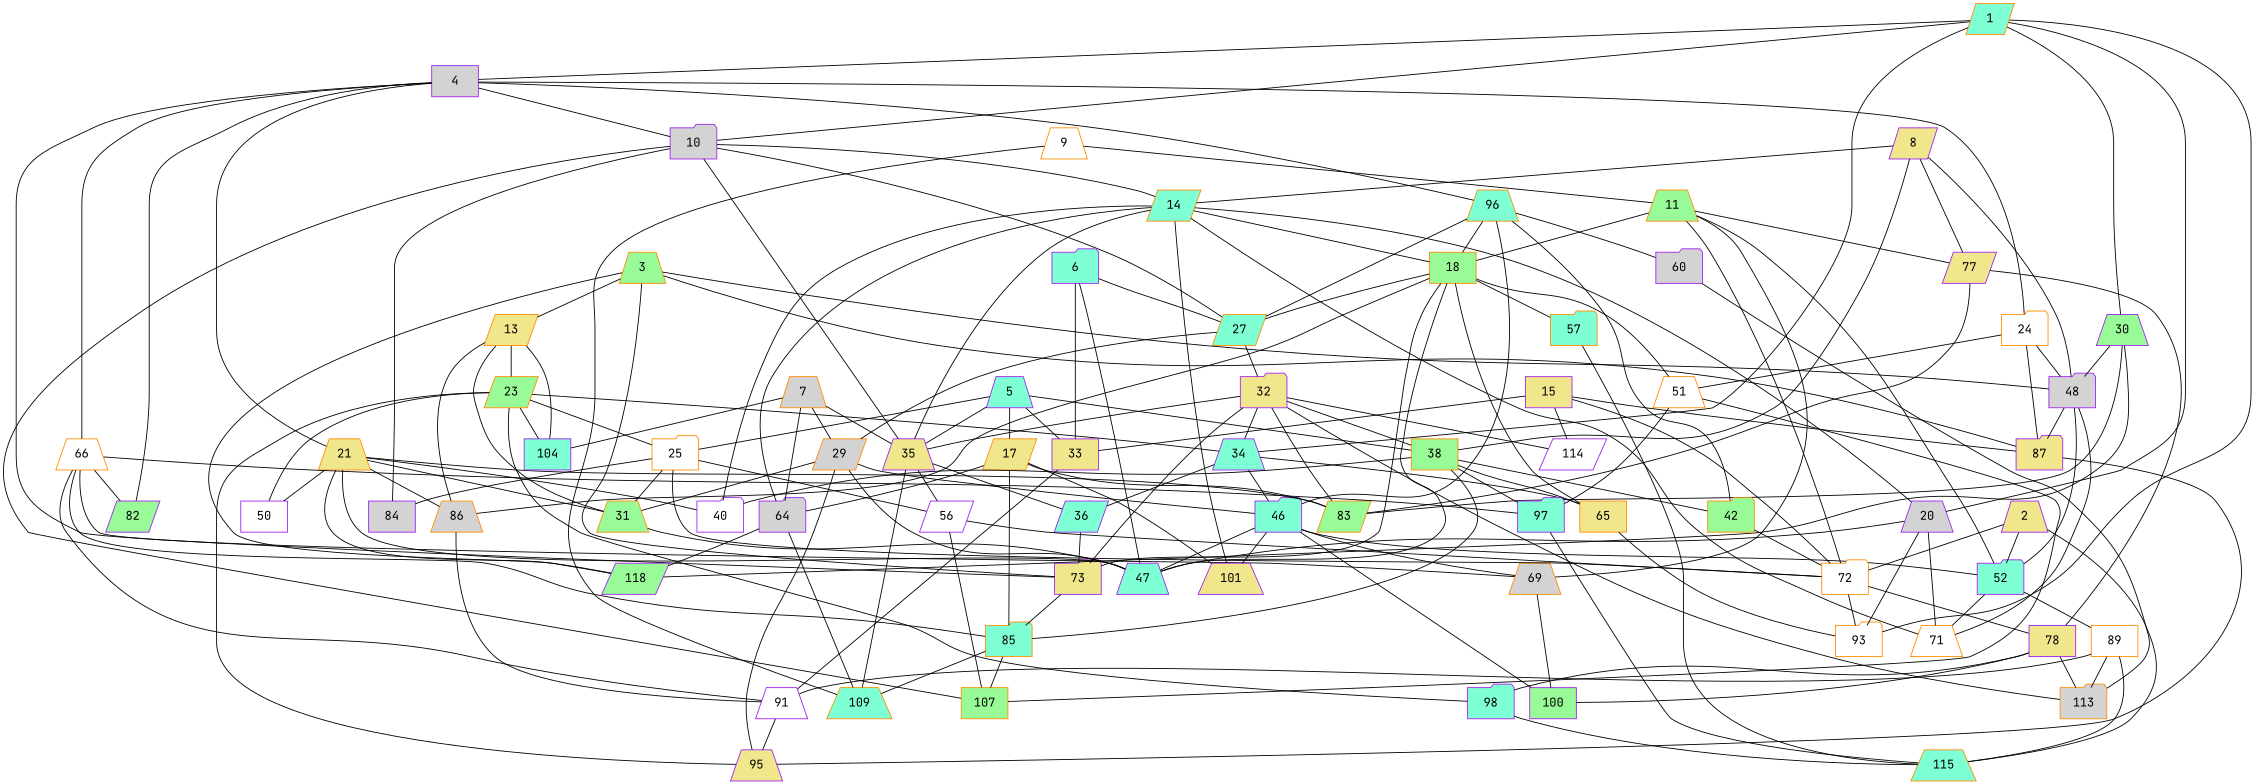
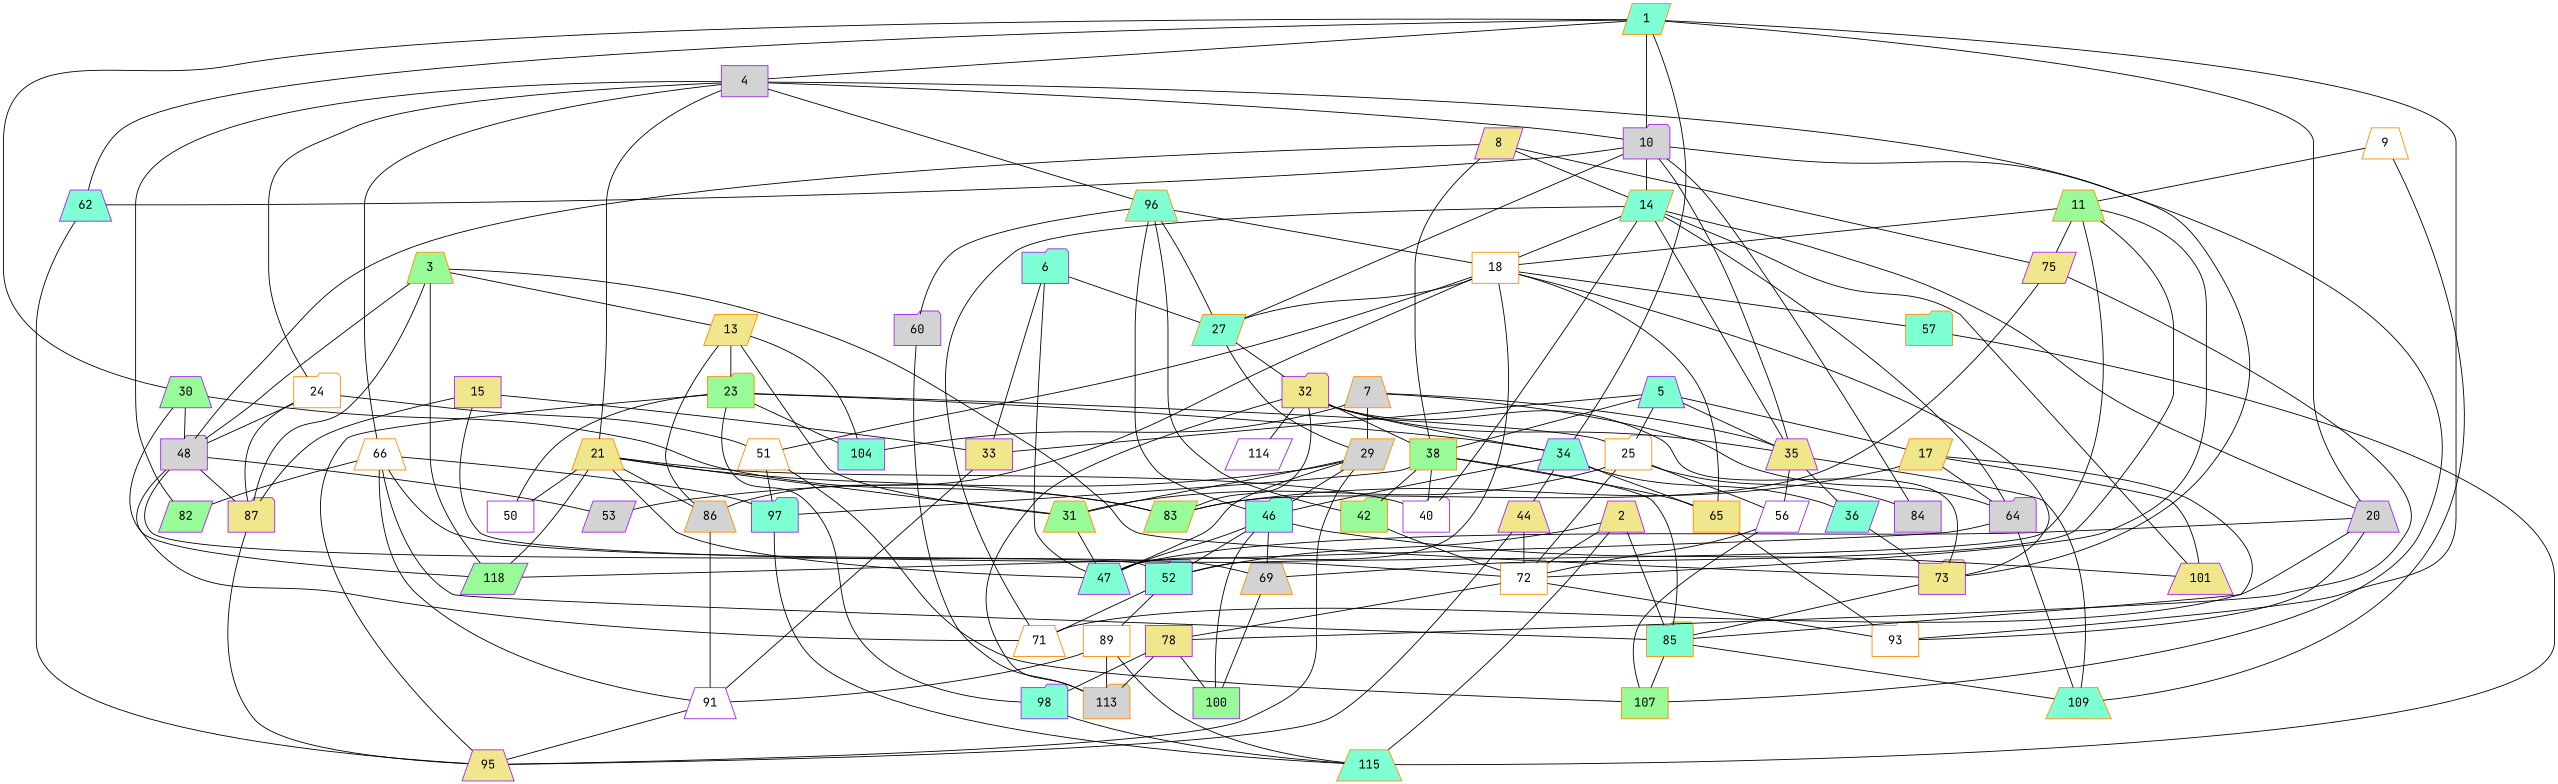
none -> (86, 206)
(1453, 268) -> (1495, 268)
(1969, 268) -> (2049, 268)
(511, 392) -> (731, 392)
(1563, 429) -> none
none -> (609, 517)
none -> (1524, 517)
none -> (1646, 579)
